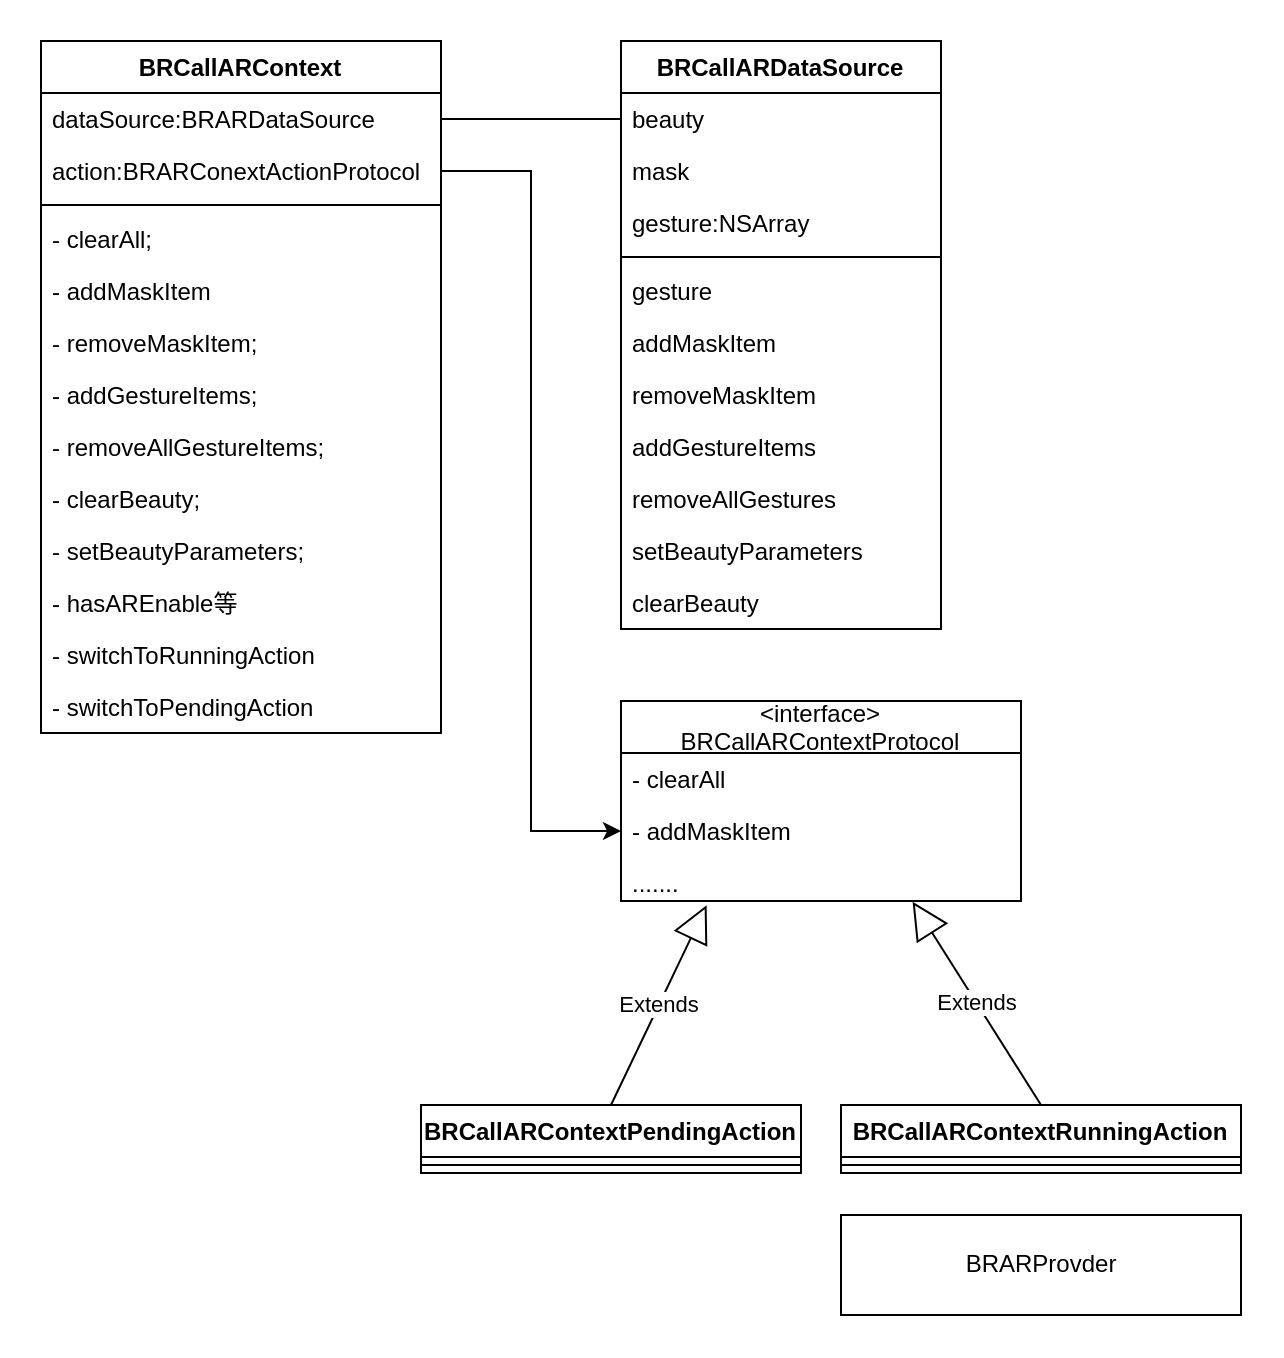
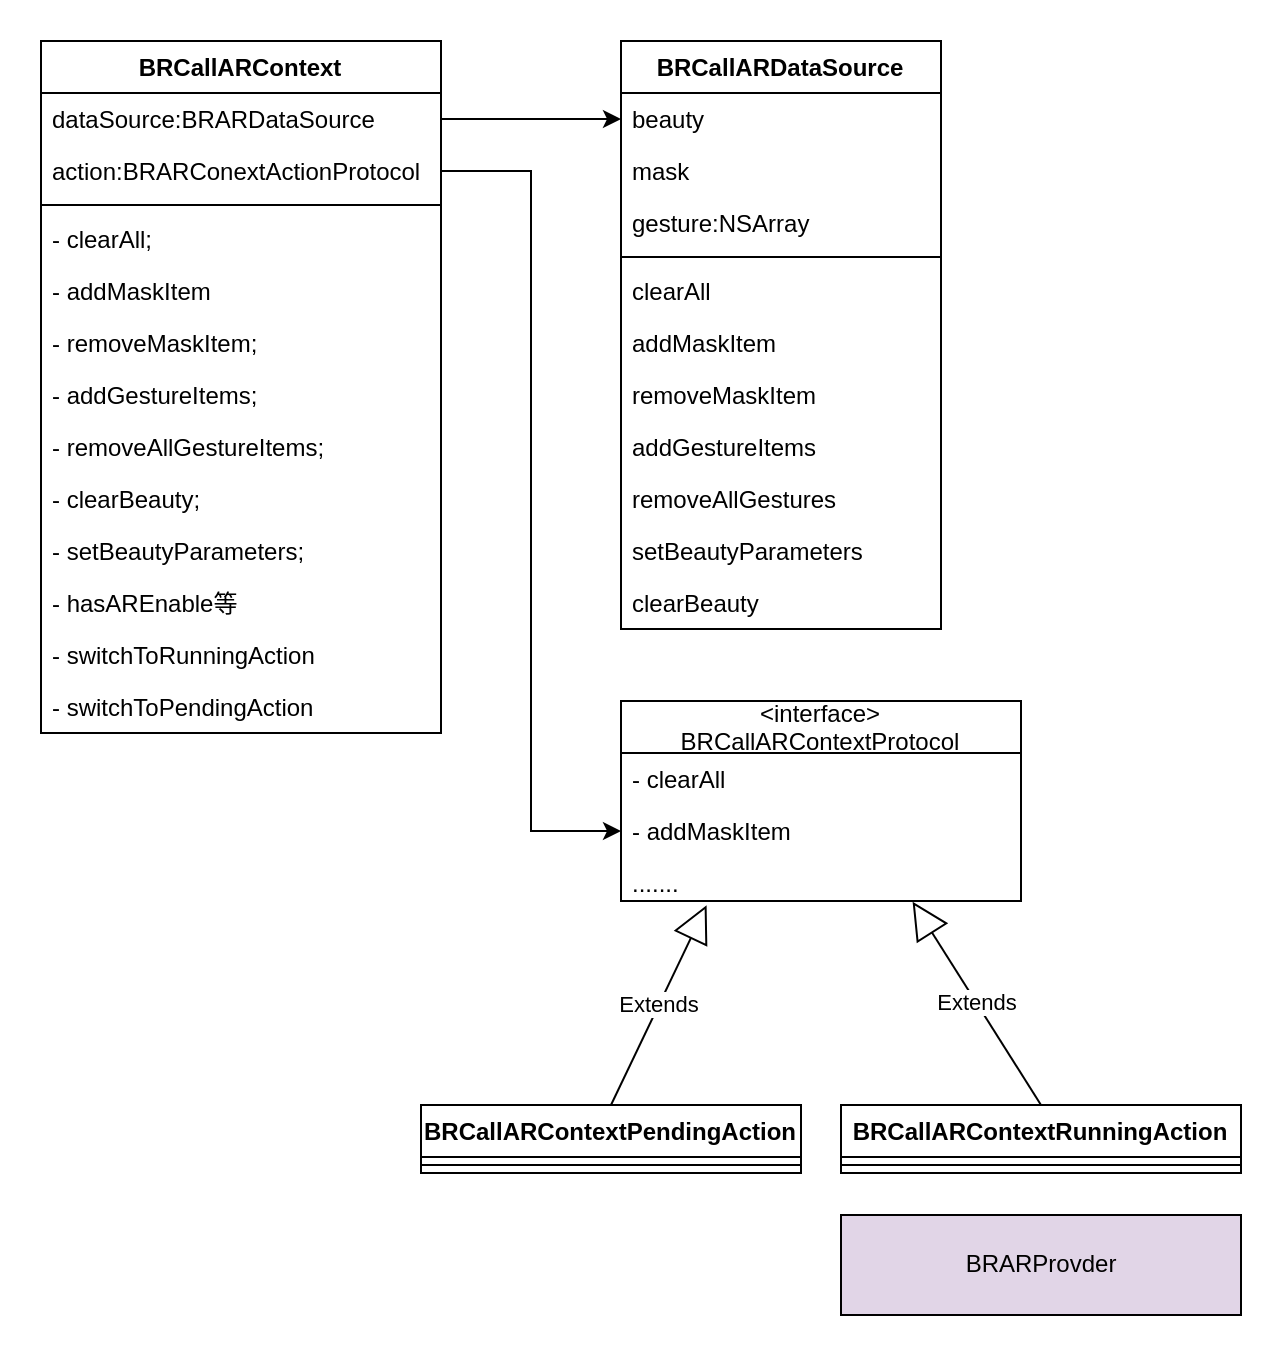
(611, 119) -> (606, 119)
(679, 292) -> (676, 292)
(1041, 1265) -> (1041, 1265)
